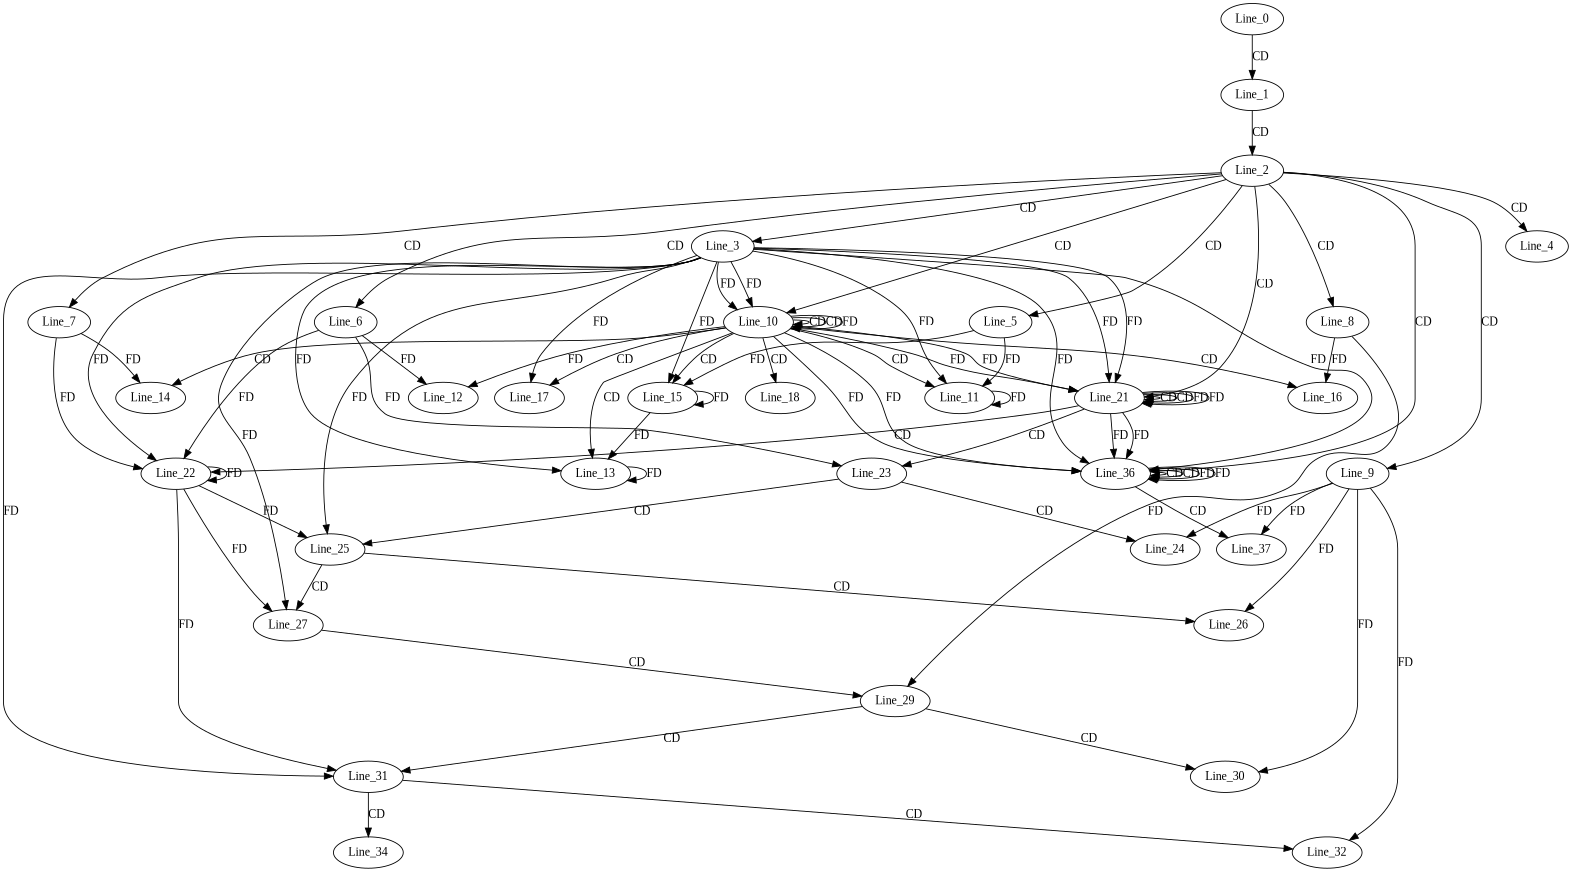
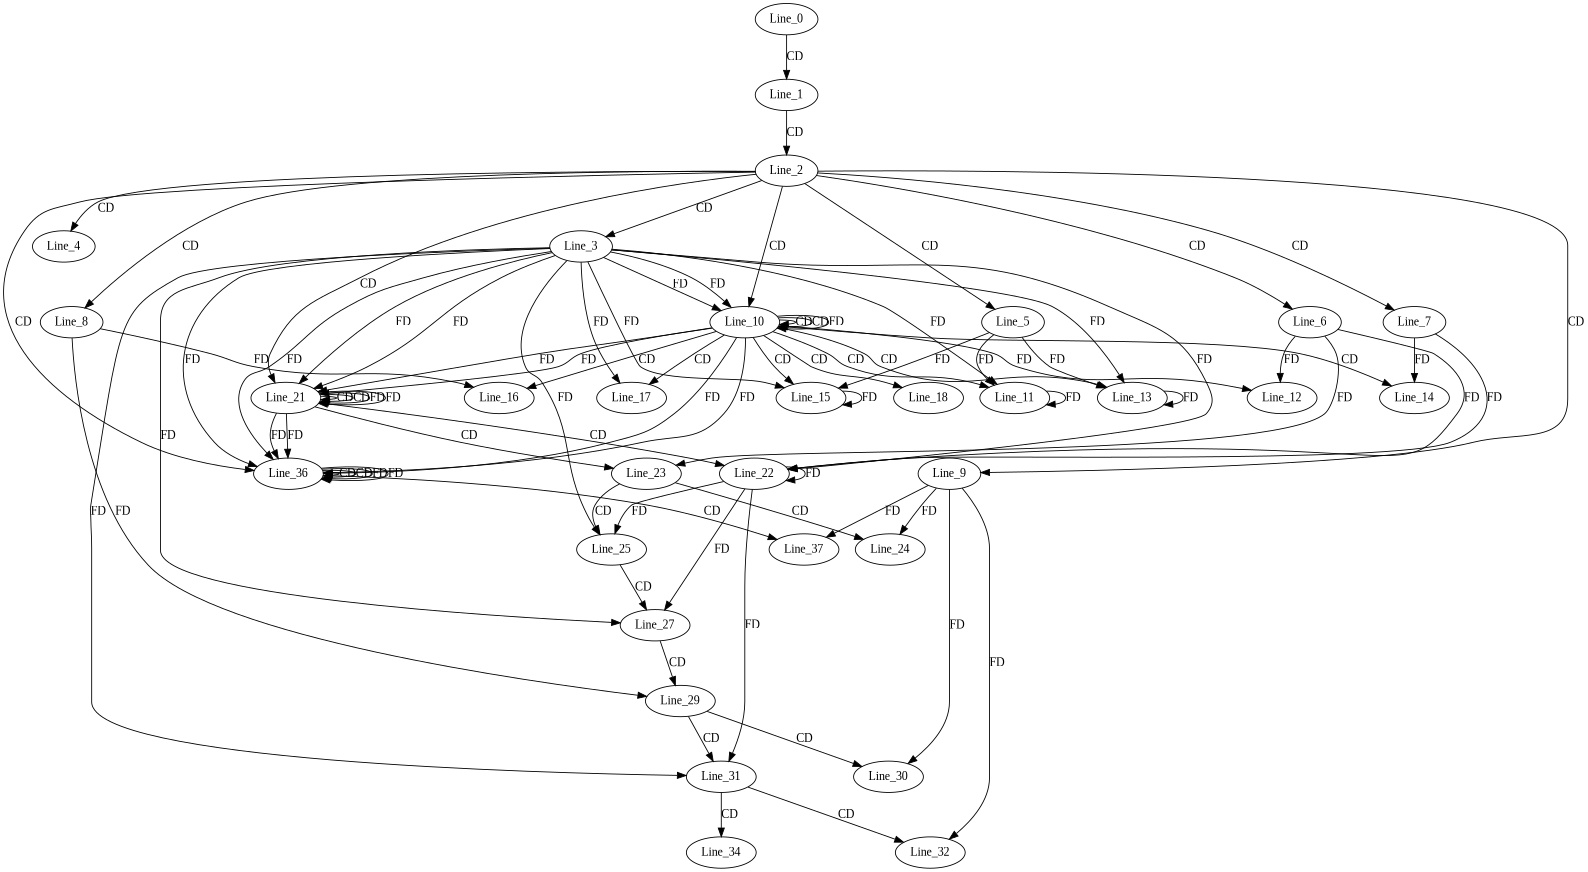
(630, 435) -> (1054, 369)
(1229, 625) -> none
